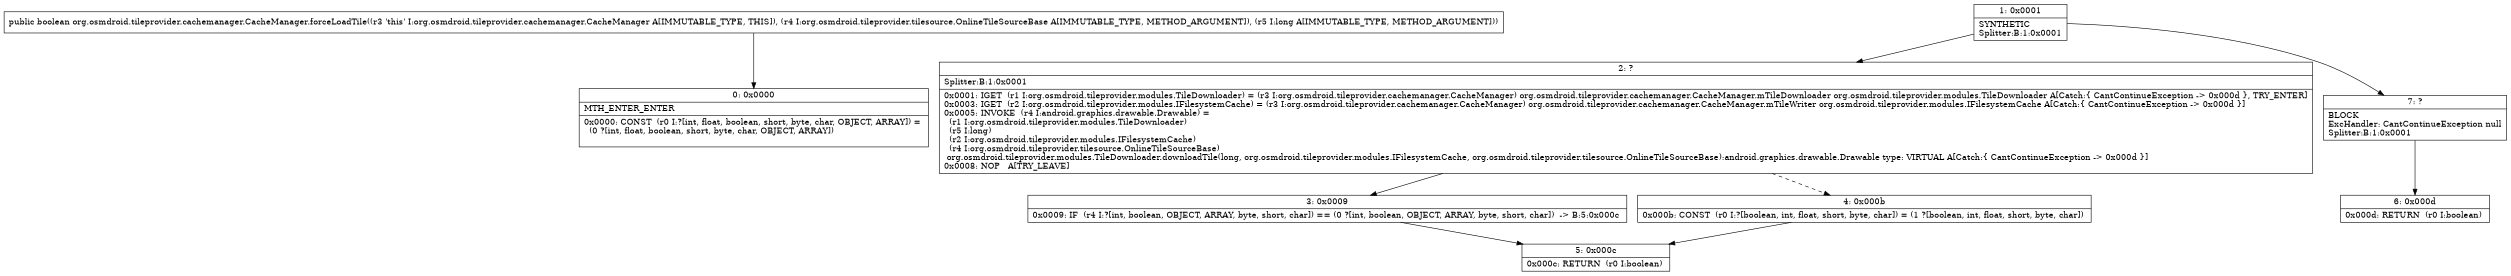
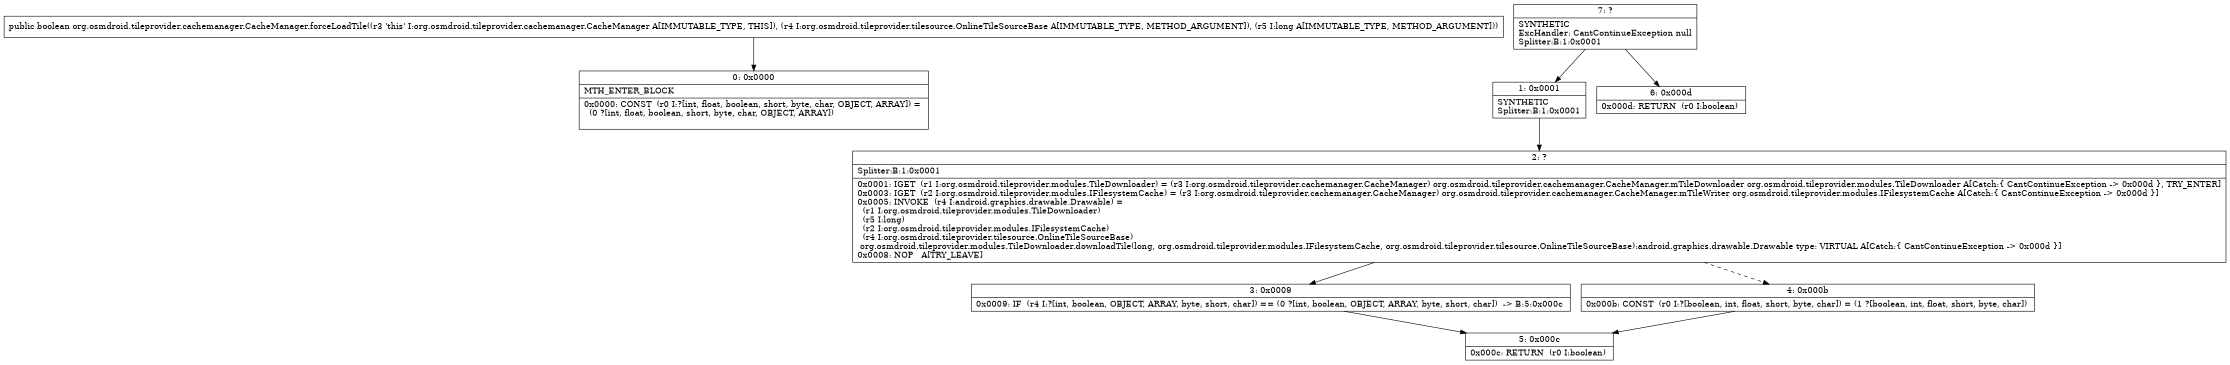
(2227, 40) -> (1572, 63)
(629, 109) -> (629, 91)
(2343, 115) -> (1544, 24)
